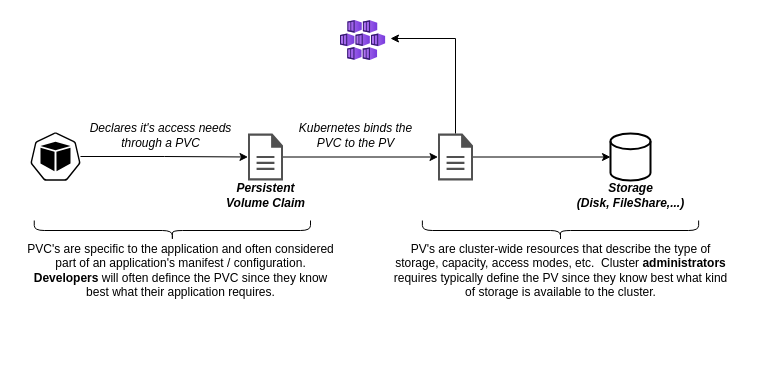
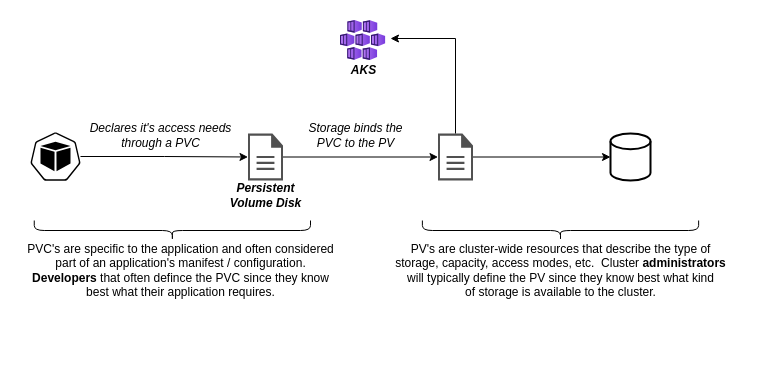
none -> (363, 71)
(356, 136) -> (356, 136)
(266, 196) -> (266, 196)
(631, 196) -> none
(181, 271) -> (181, 271)
(561, 271) -> (561, 271)
